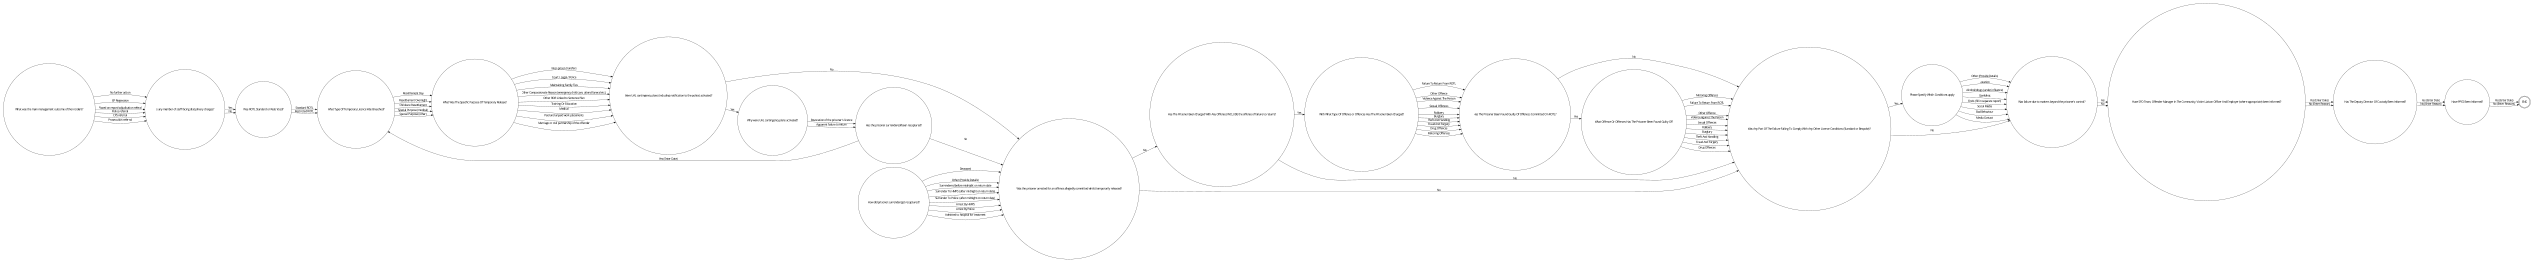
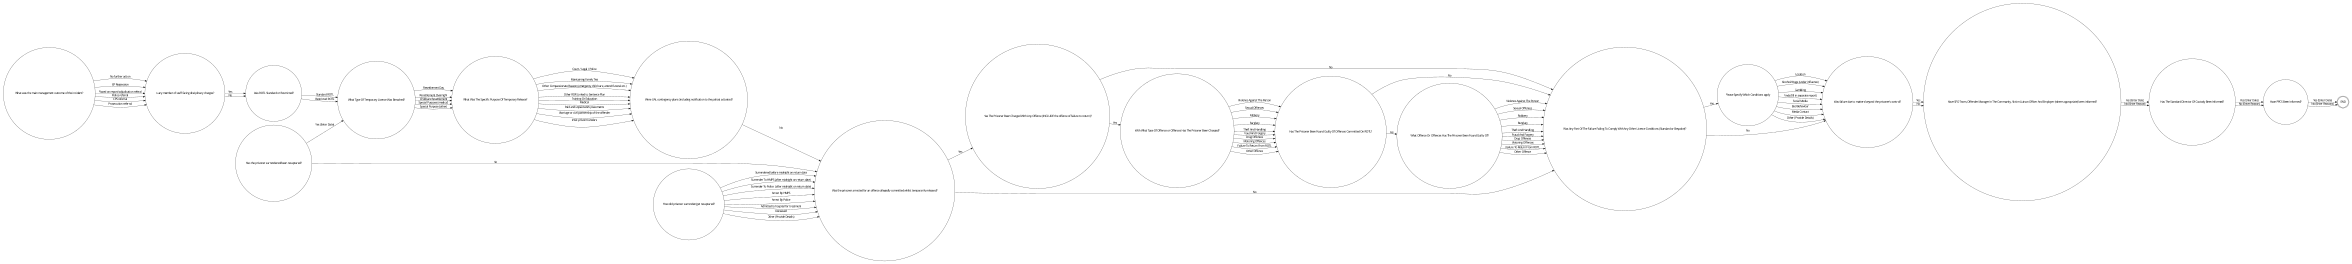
(2375, 102) -> (2192, 102)
(773, 120) -> none
